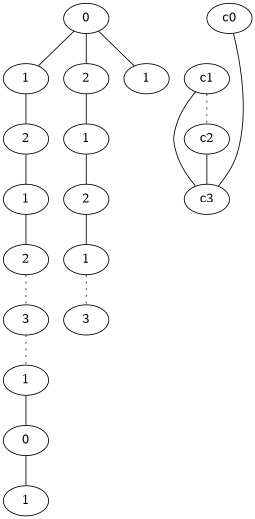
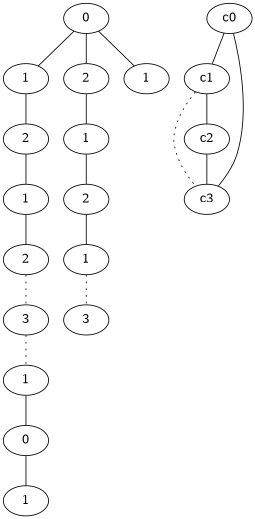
none -> (218, 48)
(207, 109) -> (207, 109)
(174, 139) -> (174, 139)
